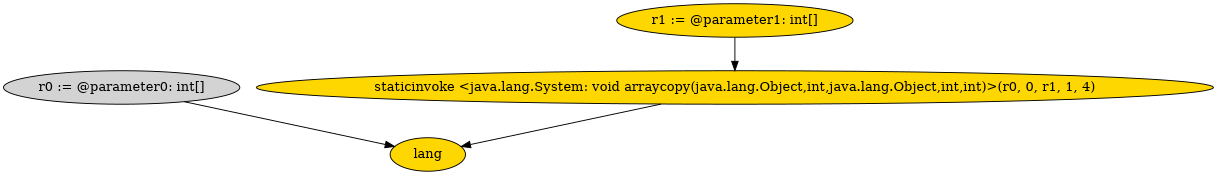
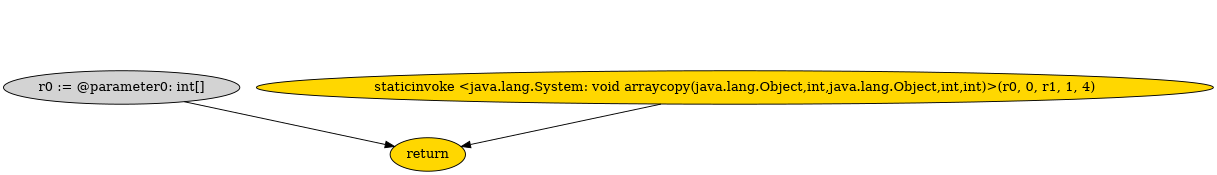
(735, 20) -> none
(428, 154) -> (428, 154)
